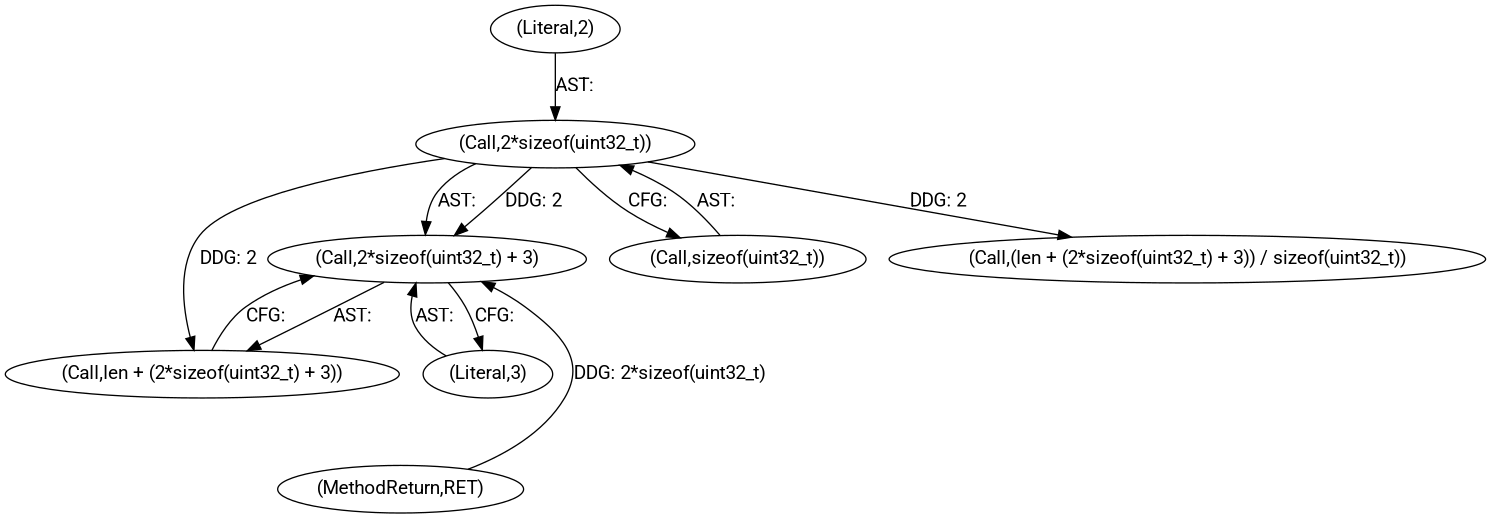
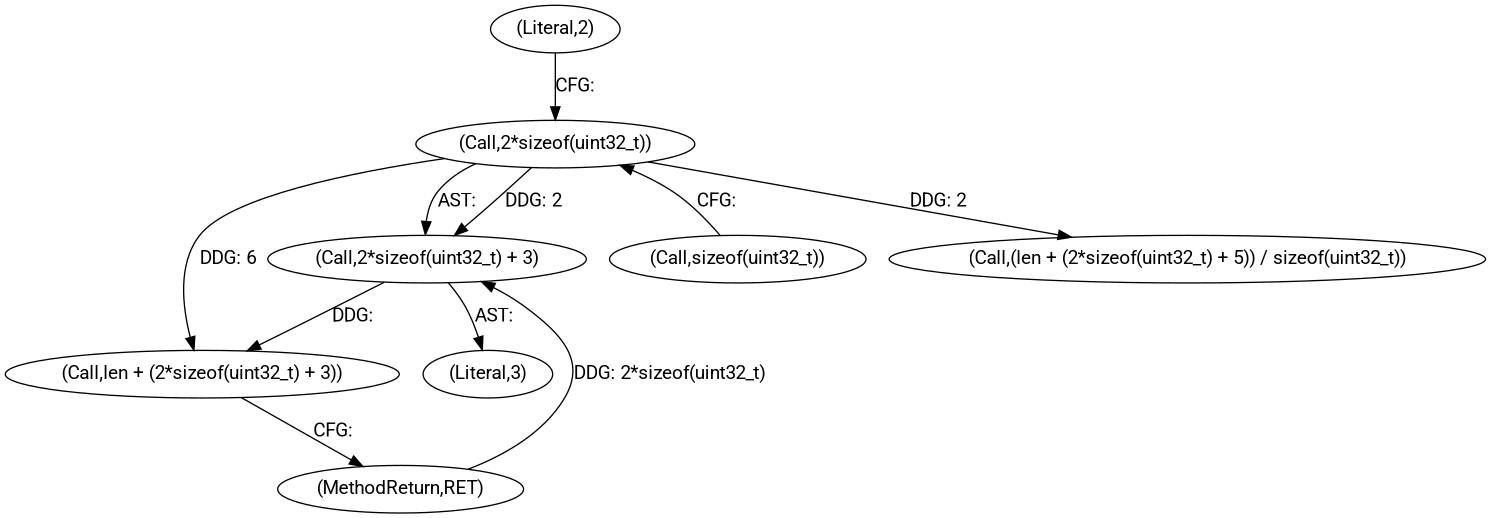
(578, 87) -> (578, 87)
(719, 202) -> (719, 202)
(618, 205) -> none
(228, 259) -> (228, 259)
(1187, 259) -> (1187, 259)
(248, 305) -> (296, 429)
(356, 317) -> (356, 317)
(497, 317) -> (497, 317)
(418, 332) -> none
